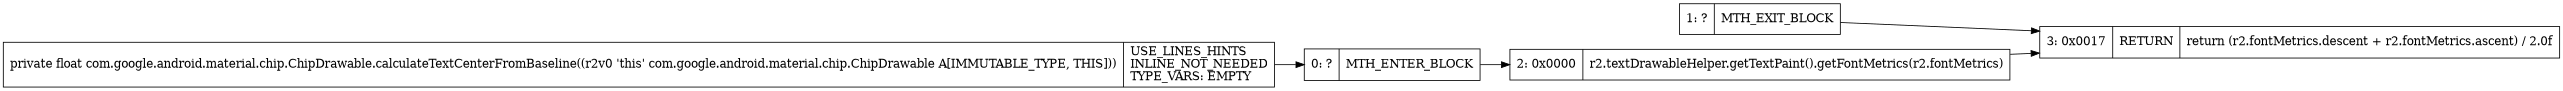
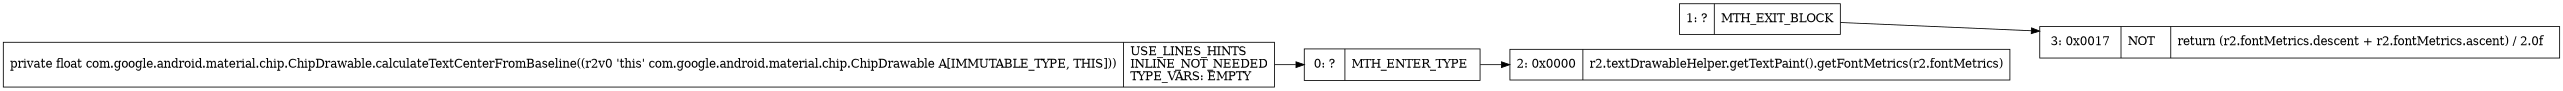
(2146, 42) -> (2141, 42)
(2021, 54) -> none
(1410, 64) -> (1410, 64)
